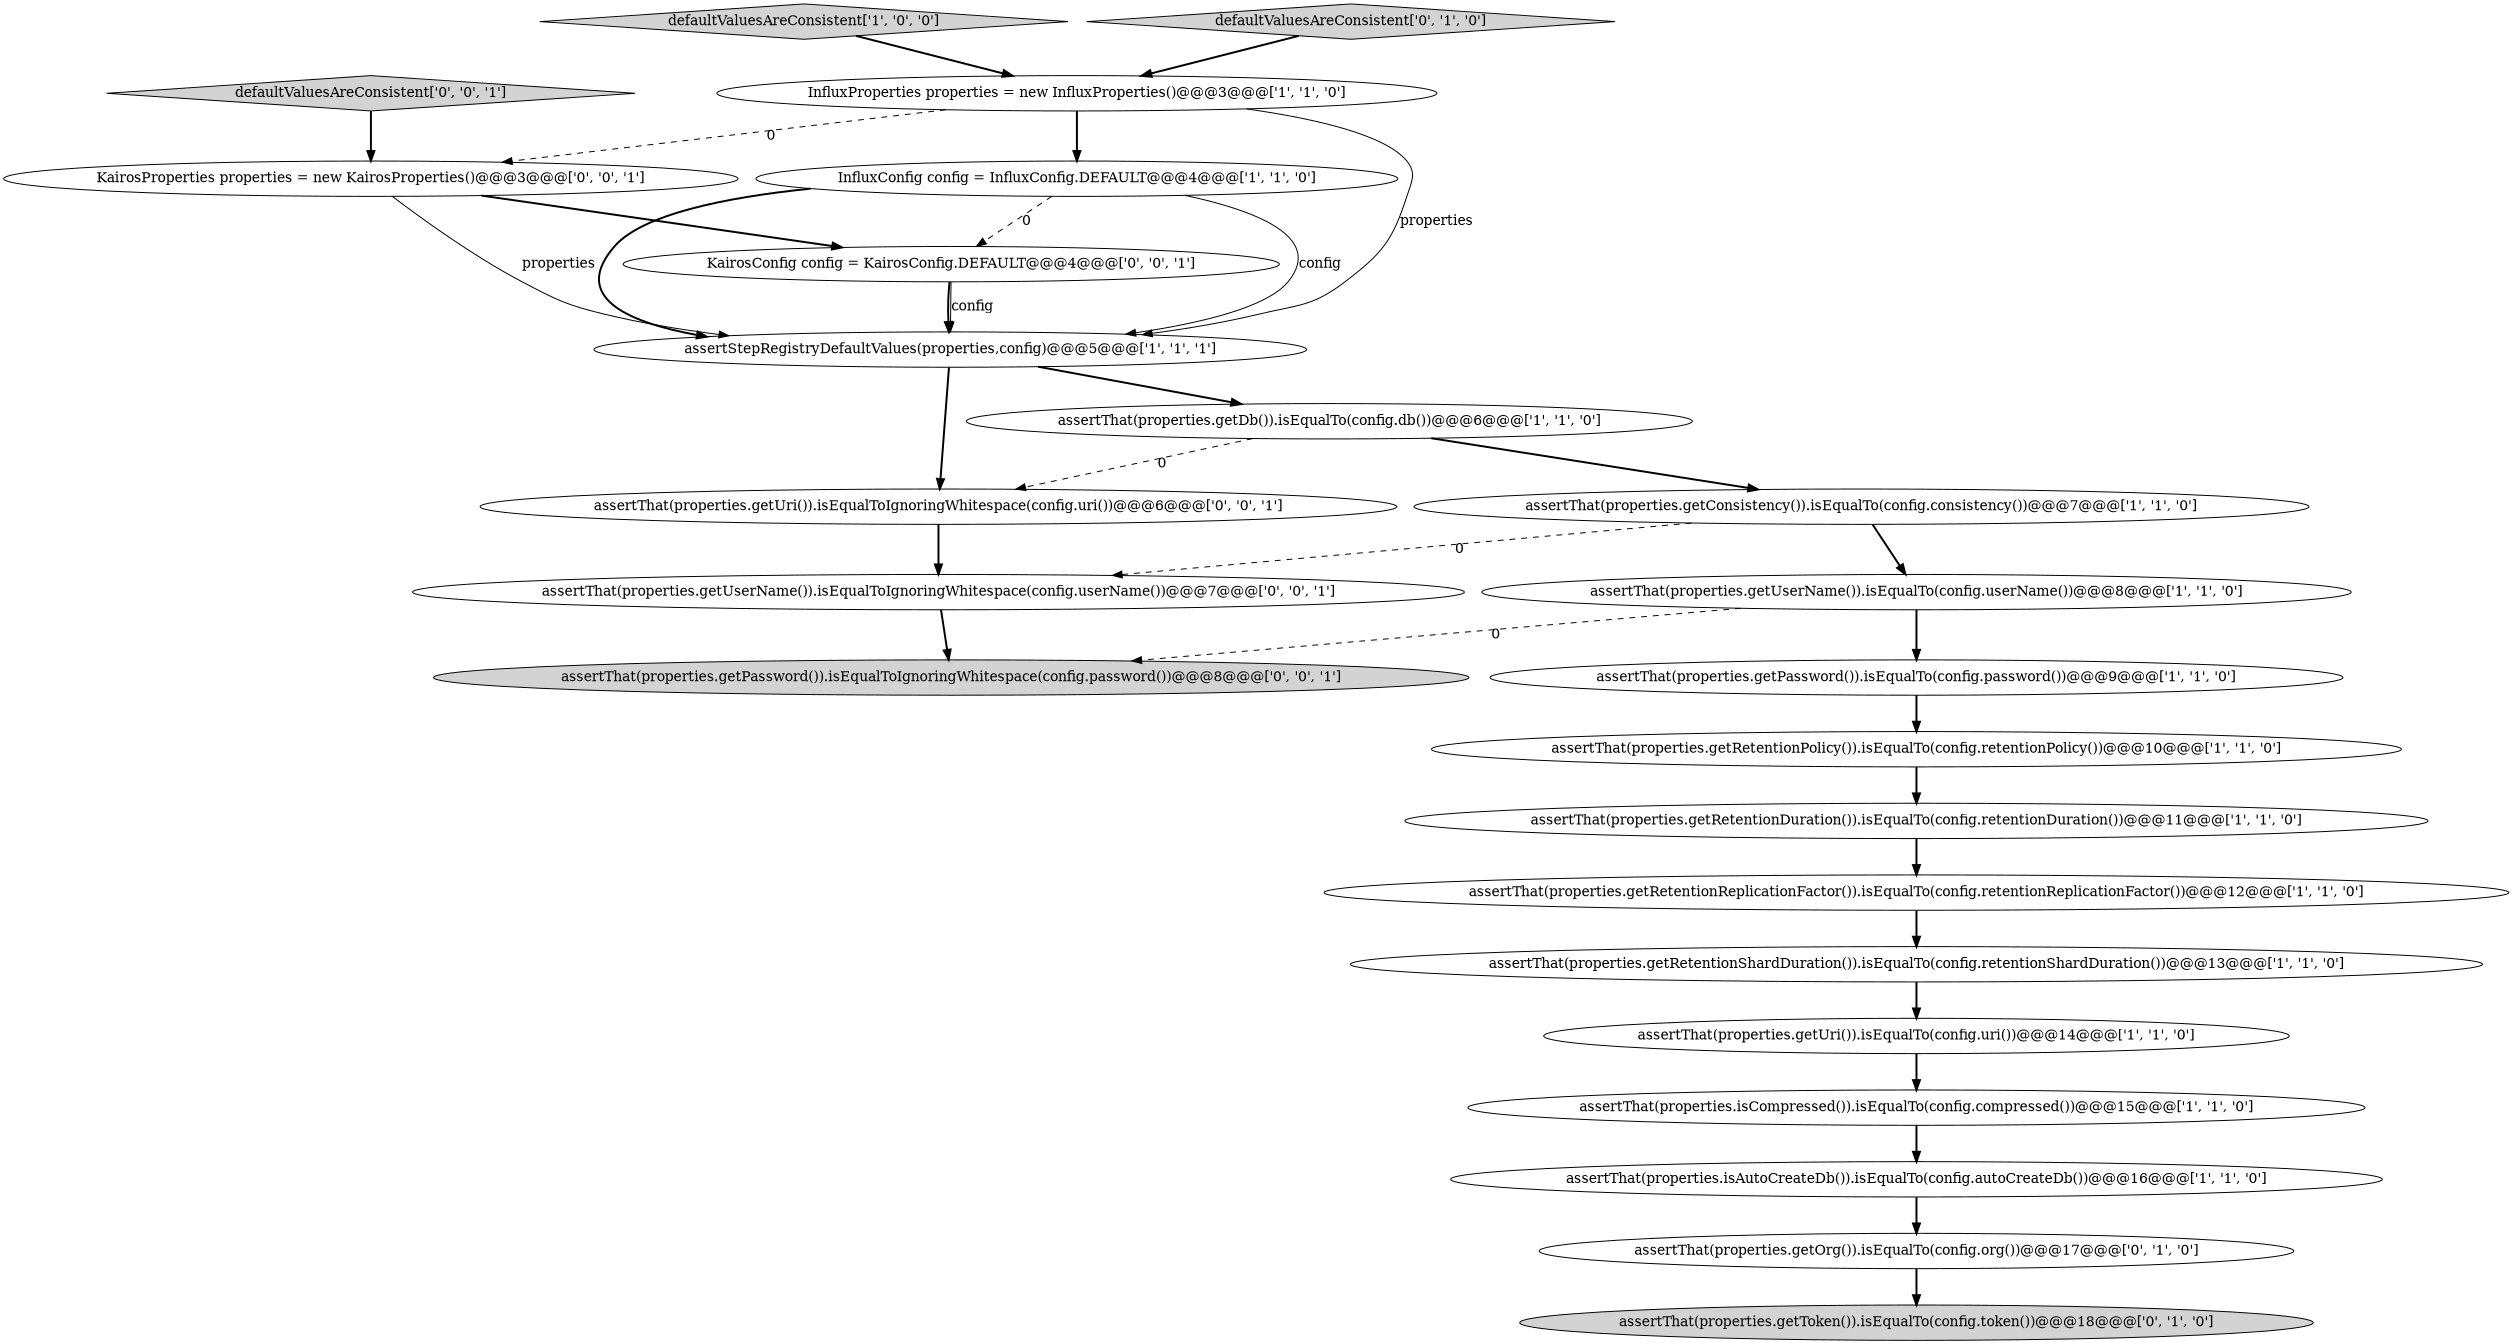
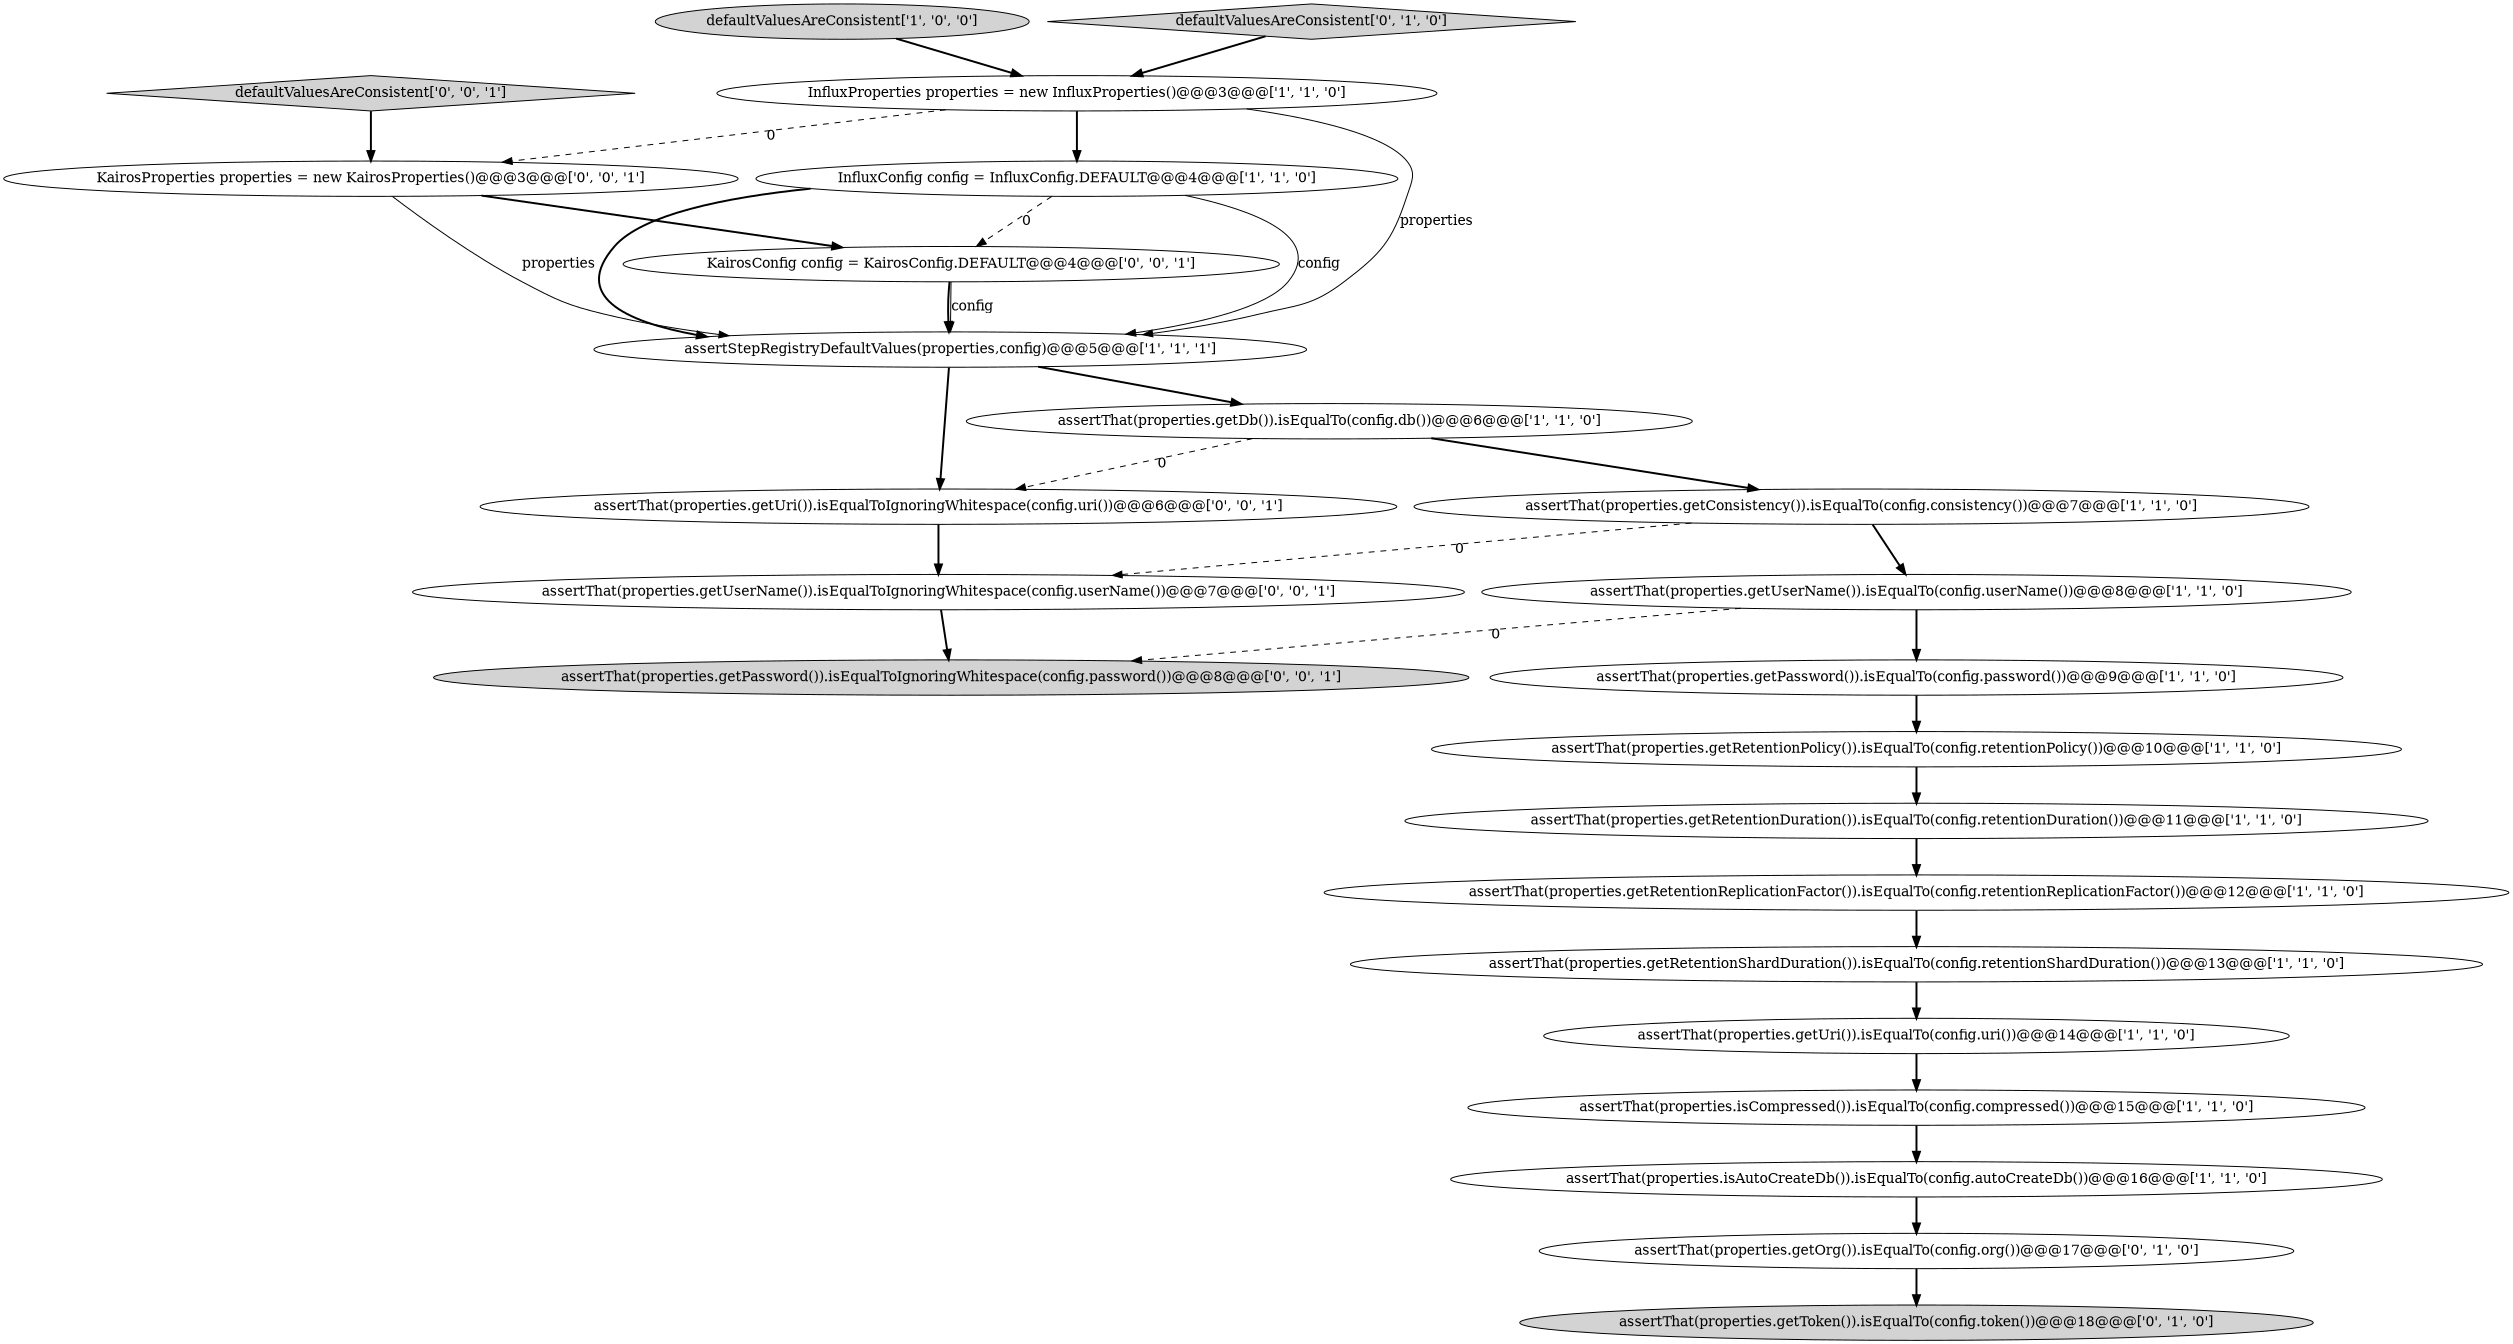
(804, 22) -> (842, 22)
